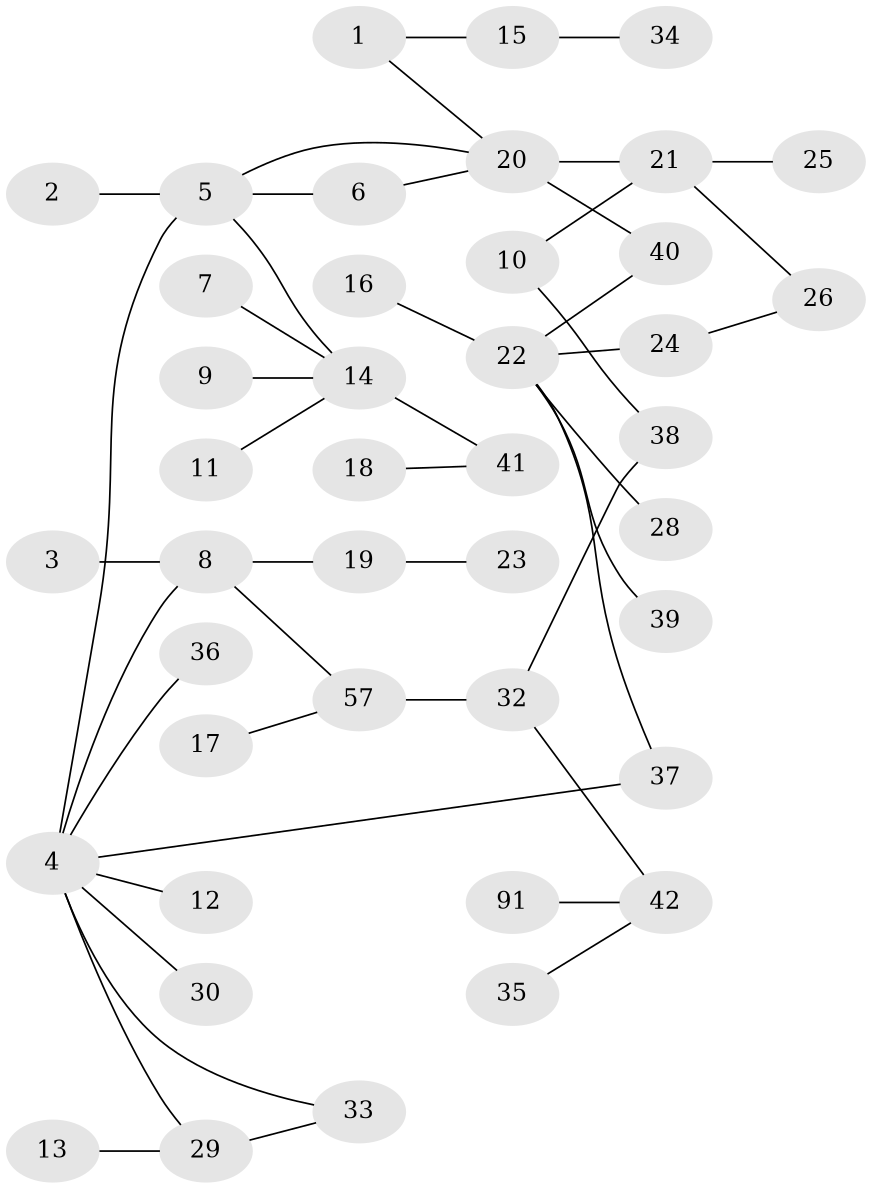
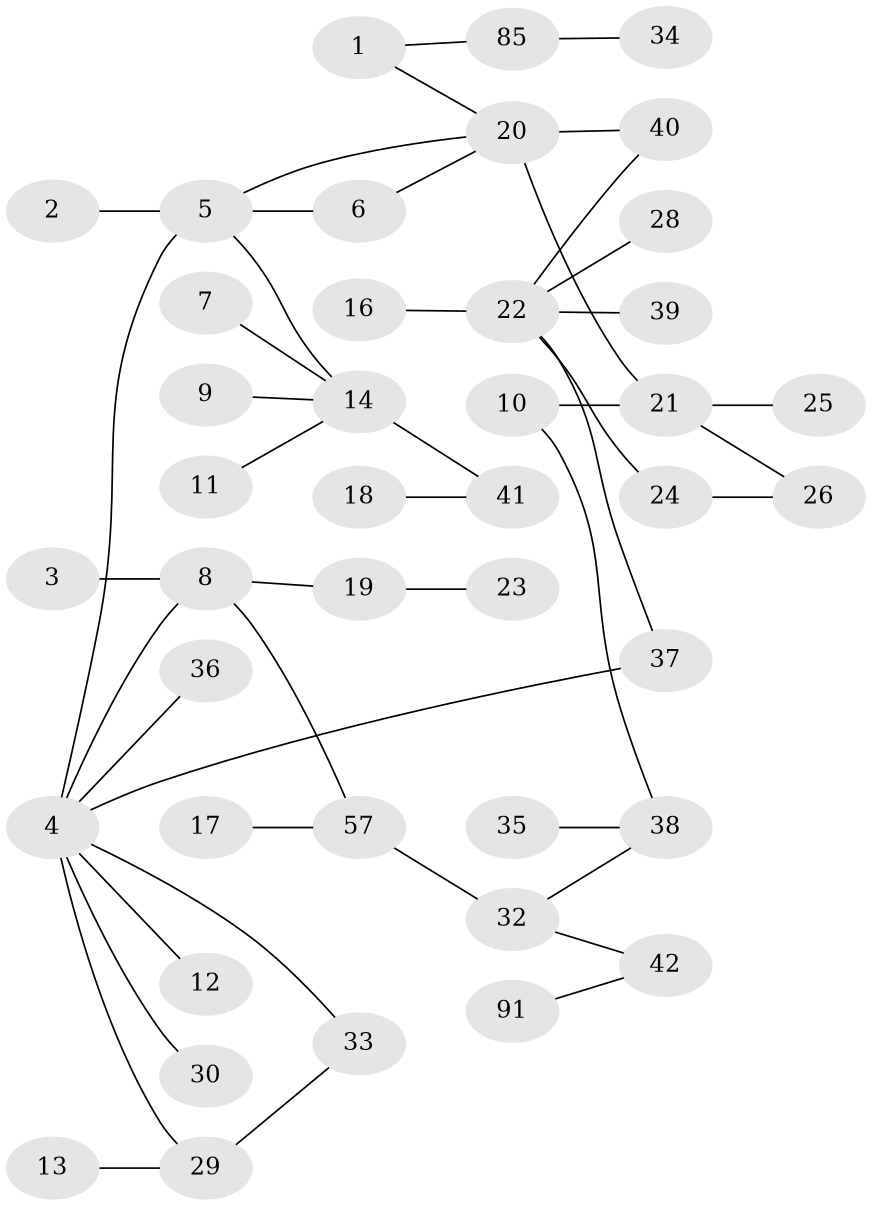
(513, 37) -> (513, 39)
(589, 948) -> (589, 828)
